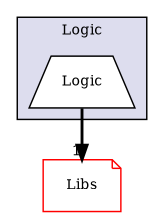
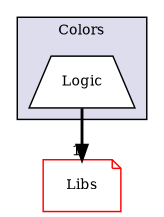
(82, 31) -> (82, 31)
